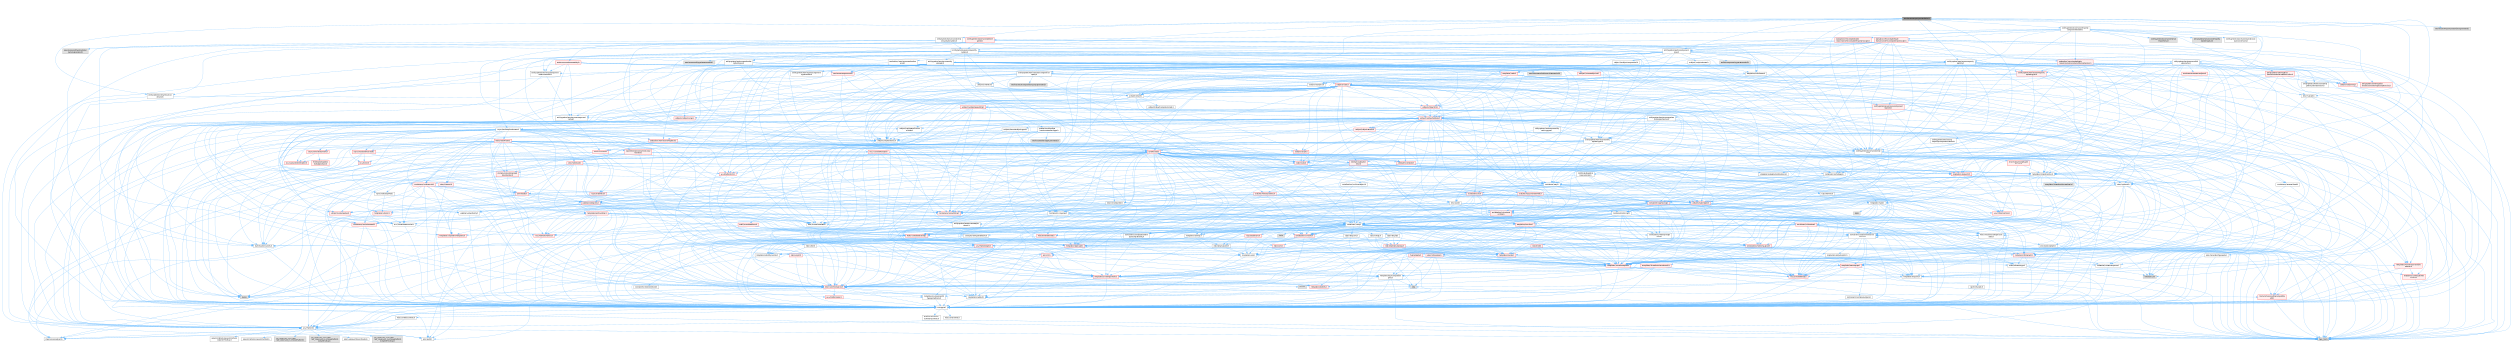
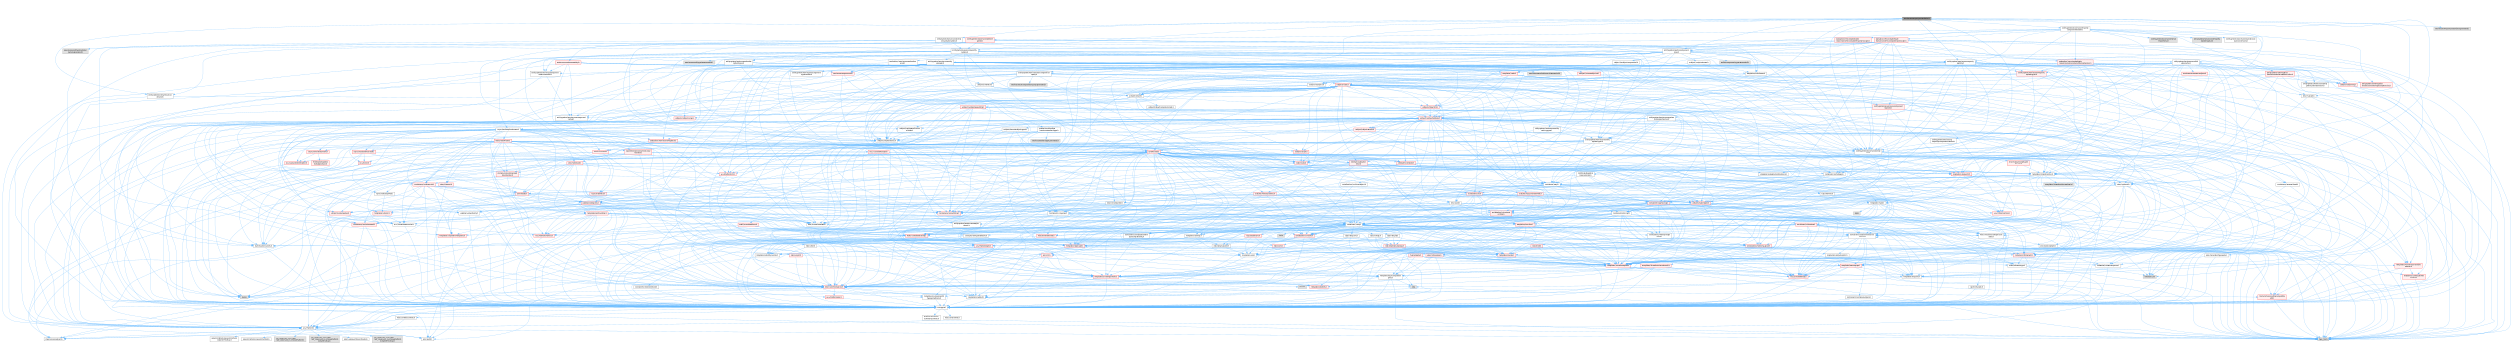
(747, 118) -> (830, 156)
(1429, 271) -> (1416, 265)
